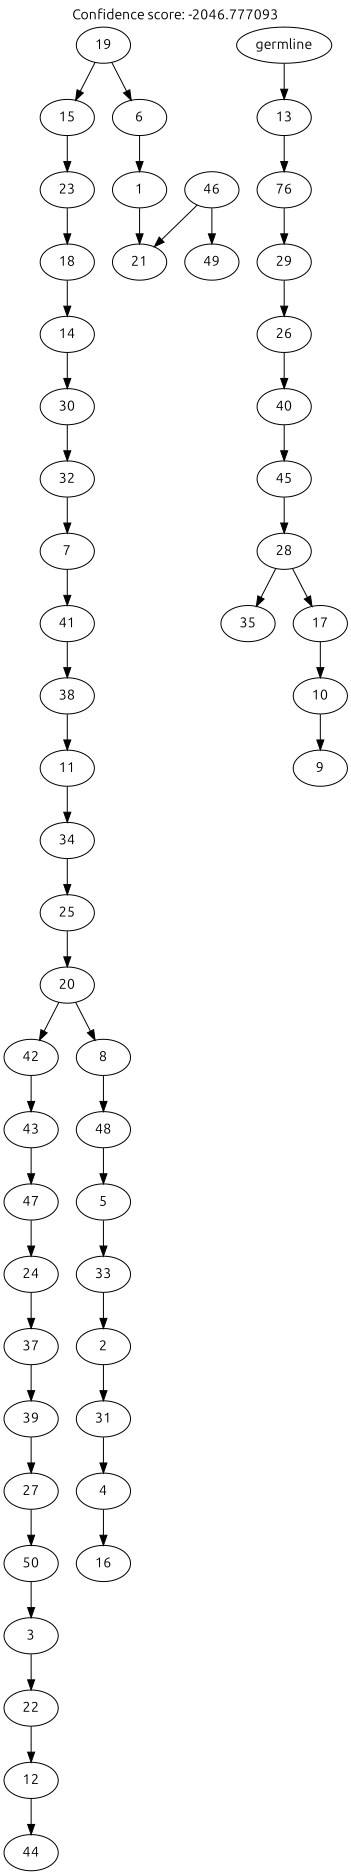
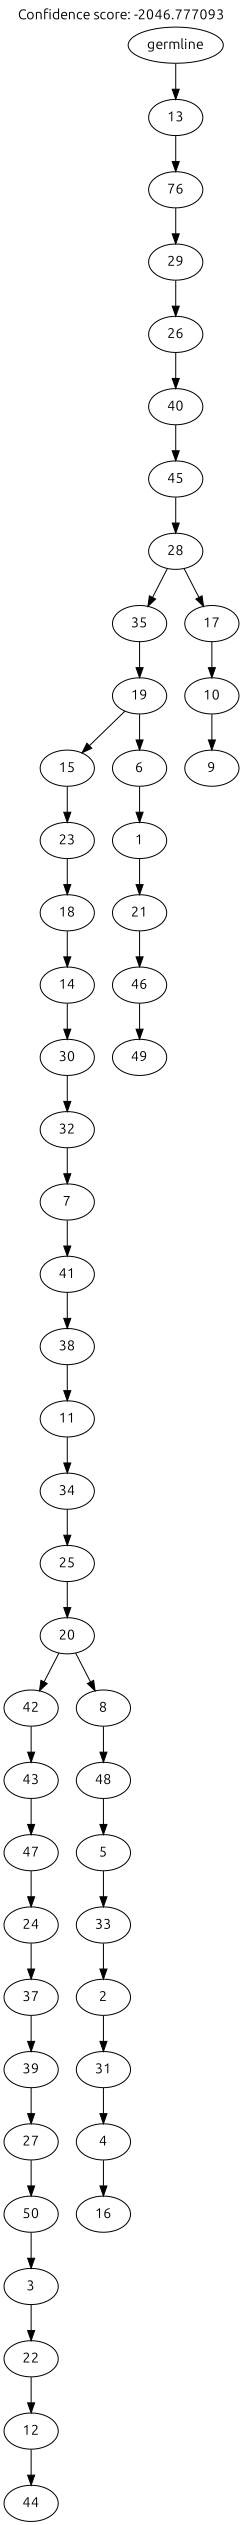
(179, 222) -> (140, 944)
none -> (140, 655)
